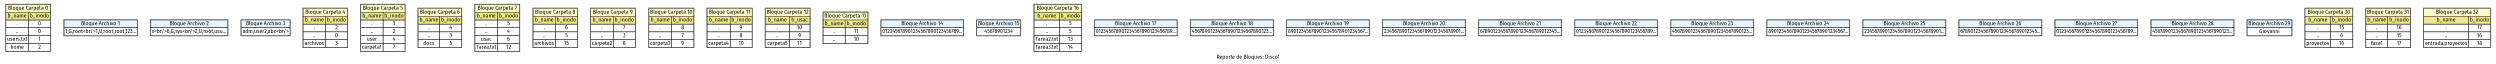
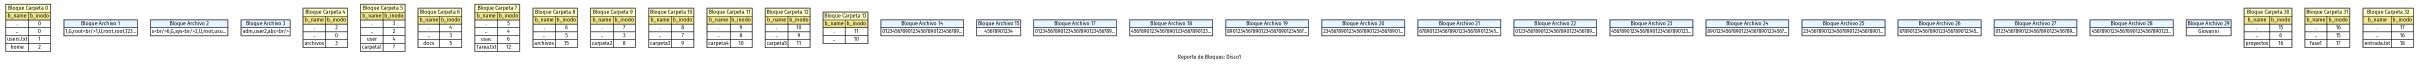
(800, 20) -> (799, 20)
(1058, 28) -> none
(2446, 43) -> (2377, 43)
